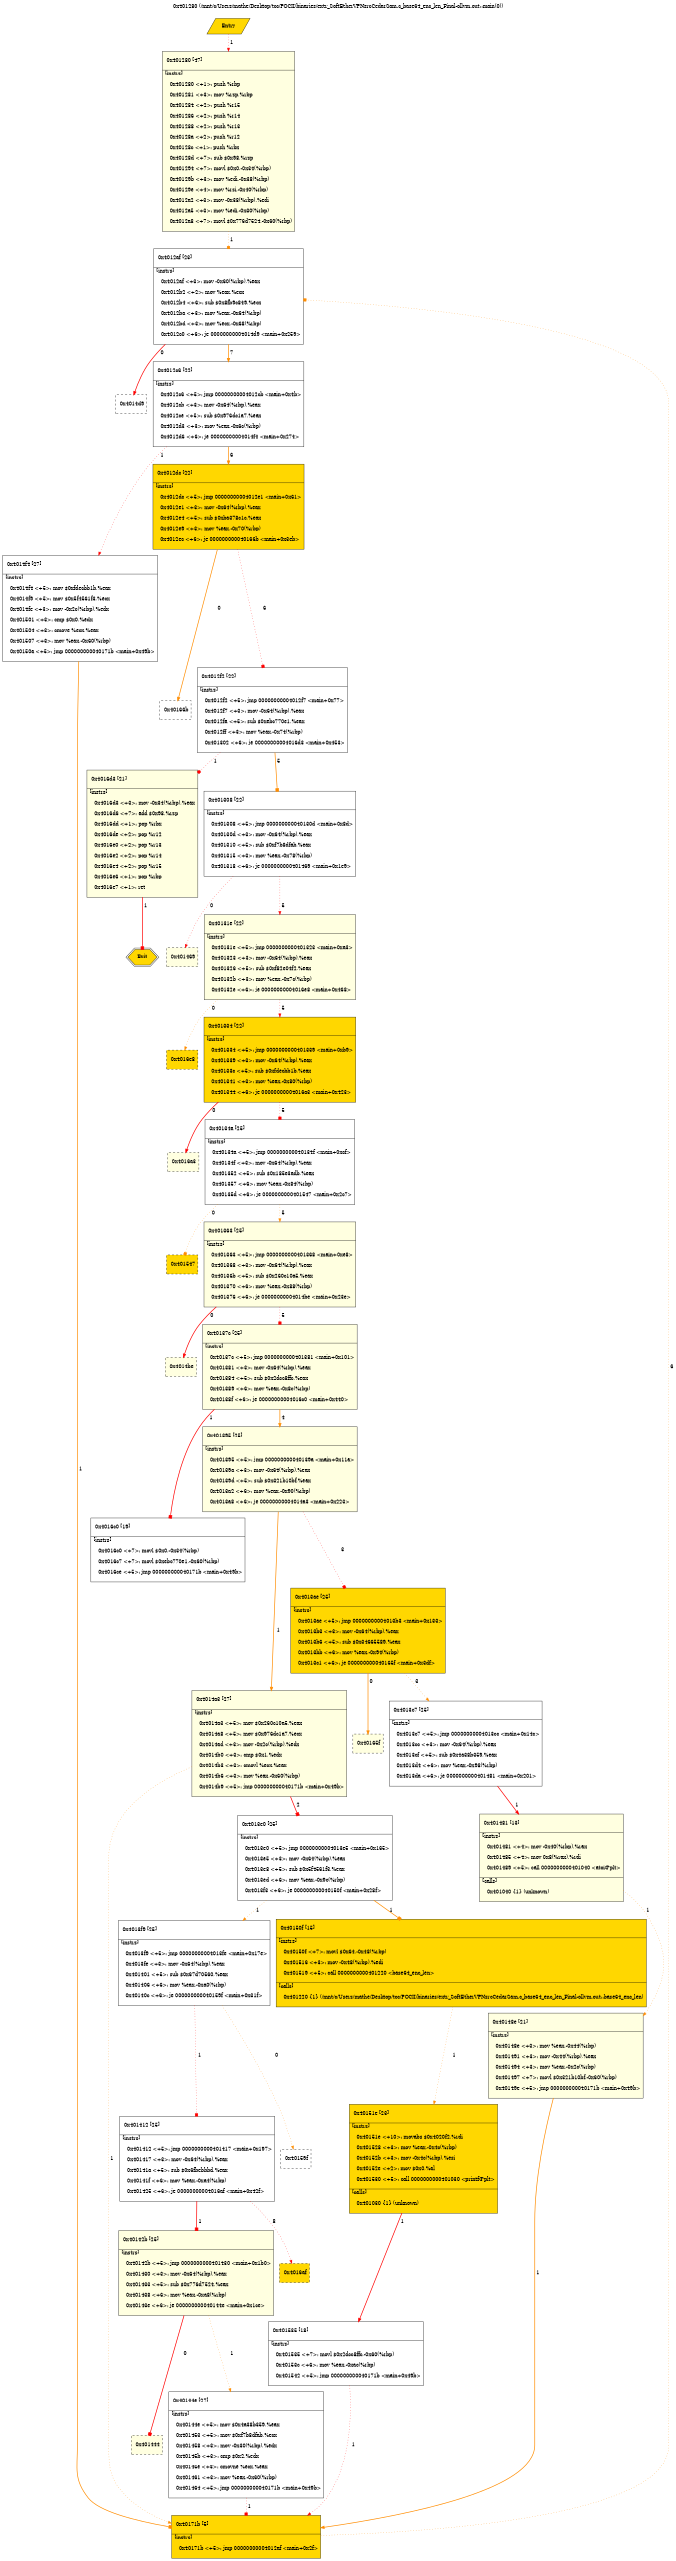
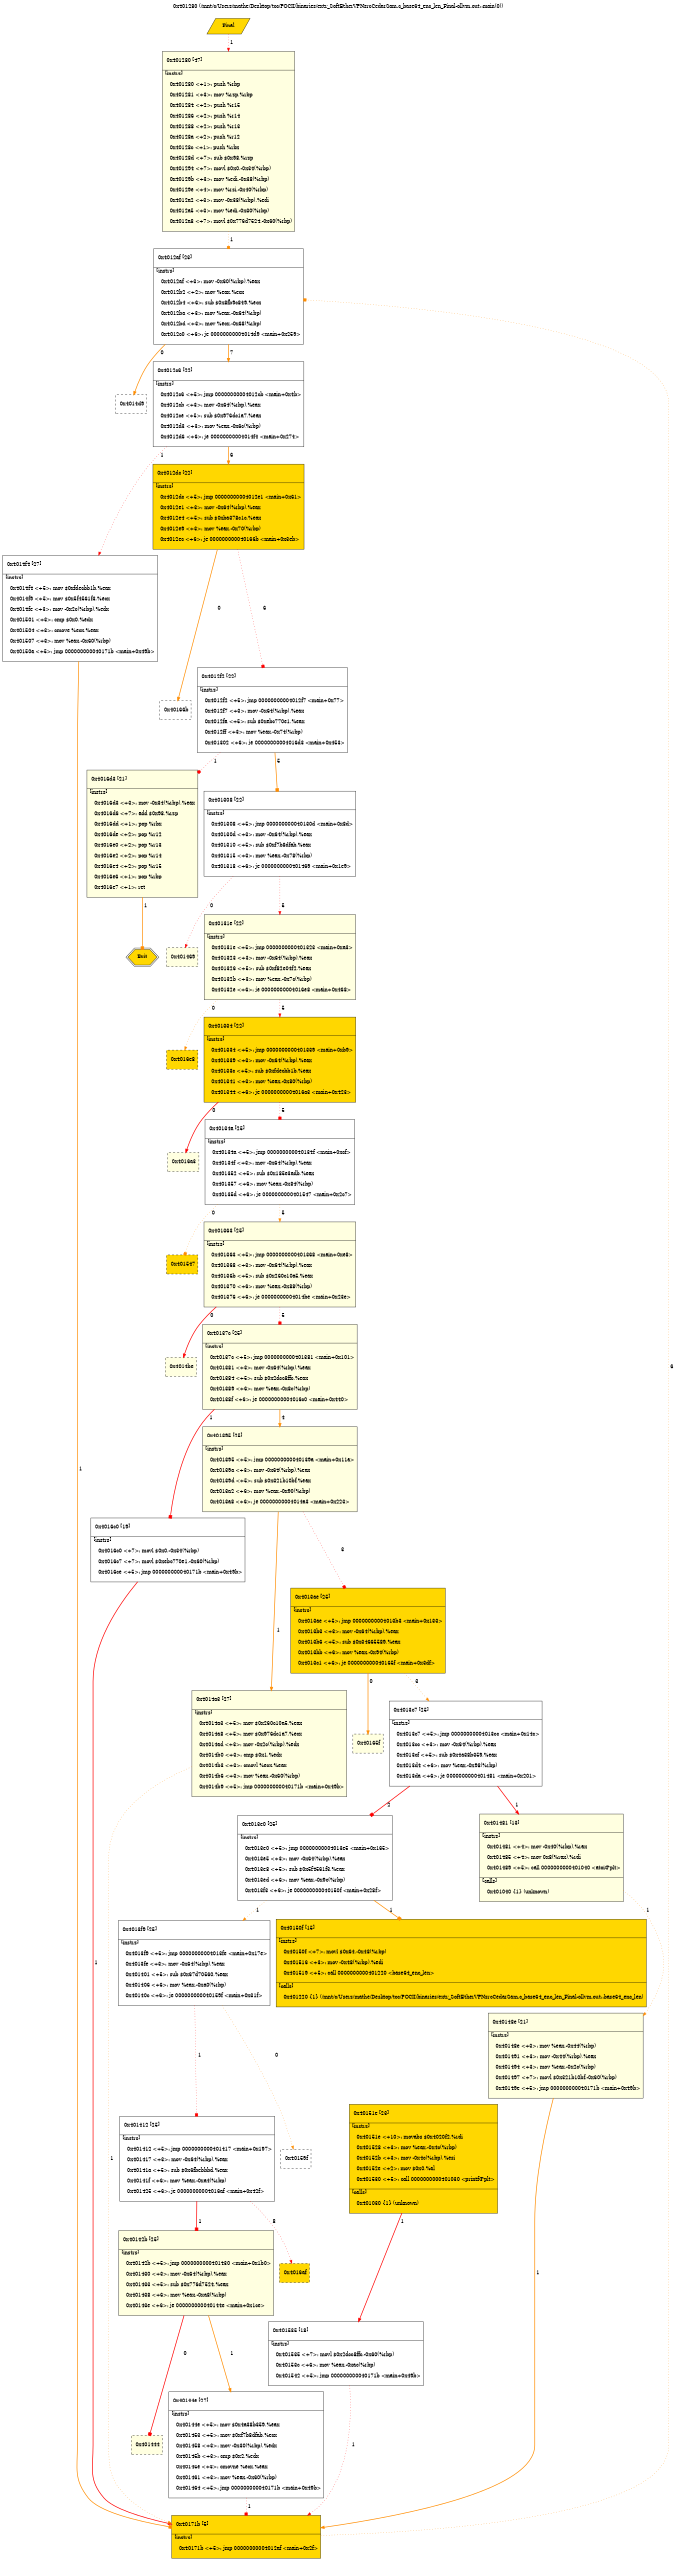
(228, 26) -> (228, 26)
(147, 366) -> (147, 366)
(142, 922) -> (142, 922)
(294, 1804) -> (392, 1800)
(444, 2054) -> none
none -> (93, 2071)
(219, 2352) -> (219, 2352)
